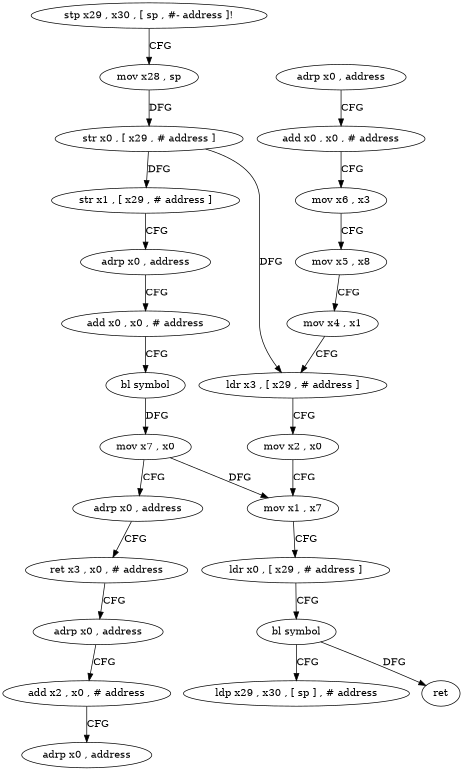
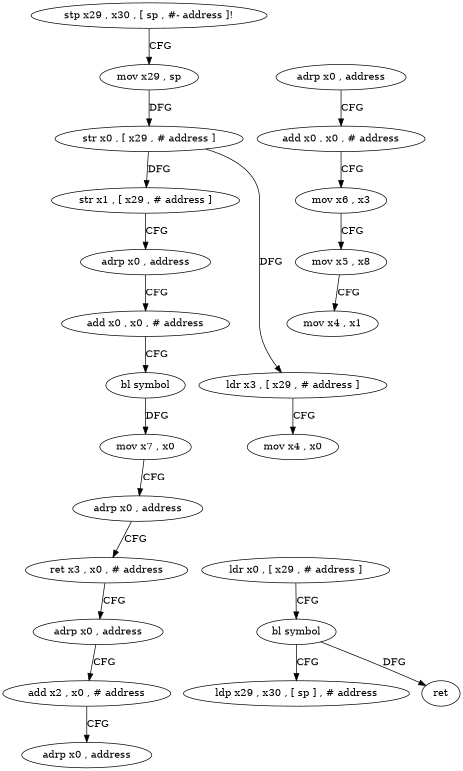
(149, 77) -> (149, 77)
(315, 351) -> none
(293, 447) -> (293, 447)
(293, 509) -> none
